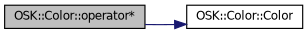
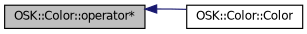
(160, 25) -> (172, 9)
